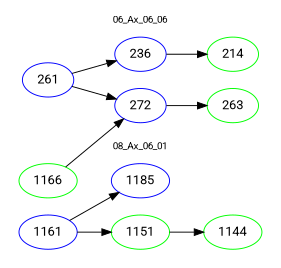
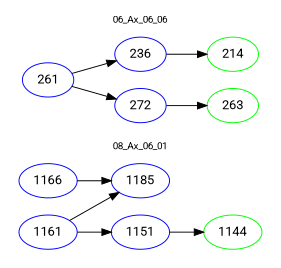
(91, 146) -> (89, 181)
(48, 181) -> (48, 181)
(140, 232) -> (140, 232)
